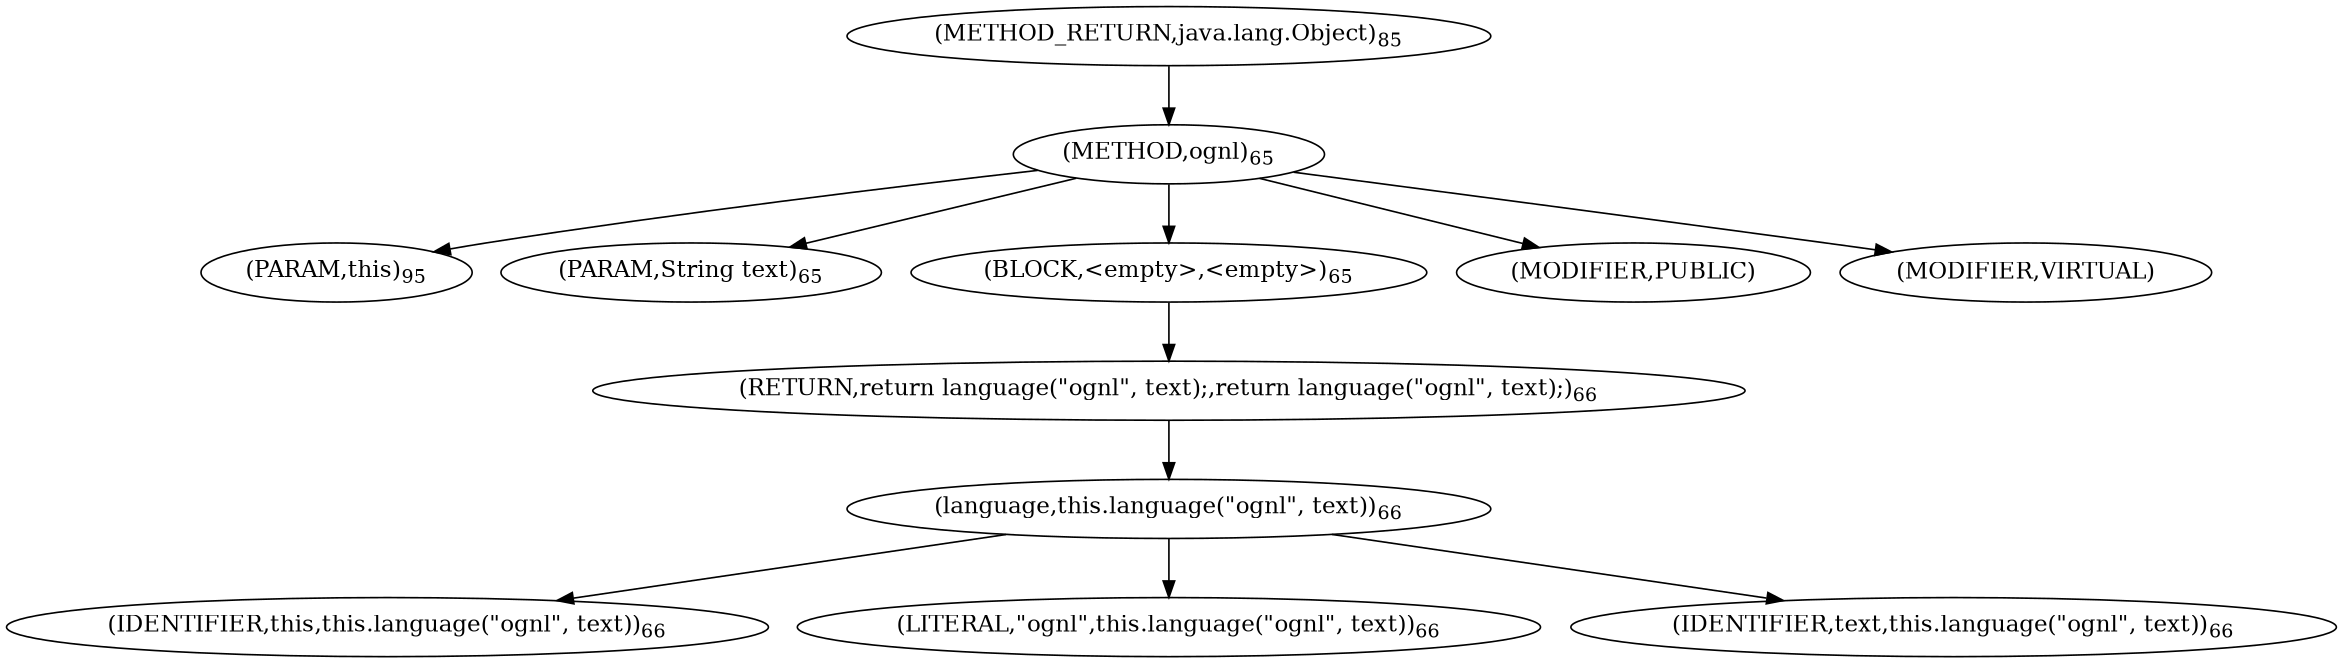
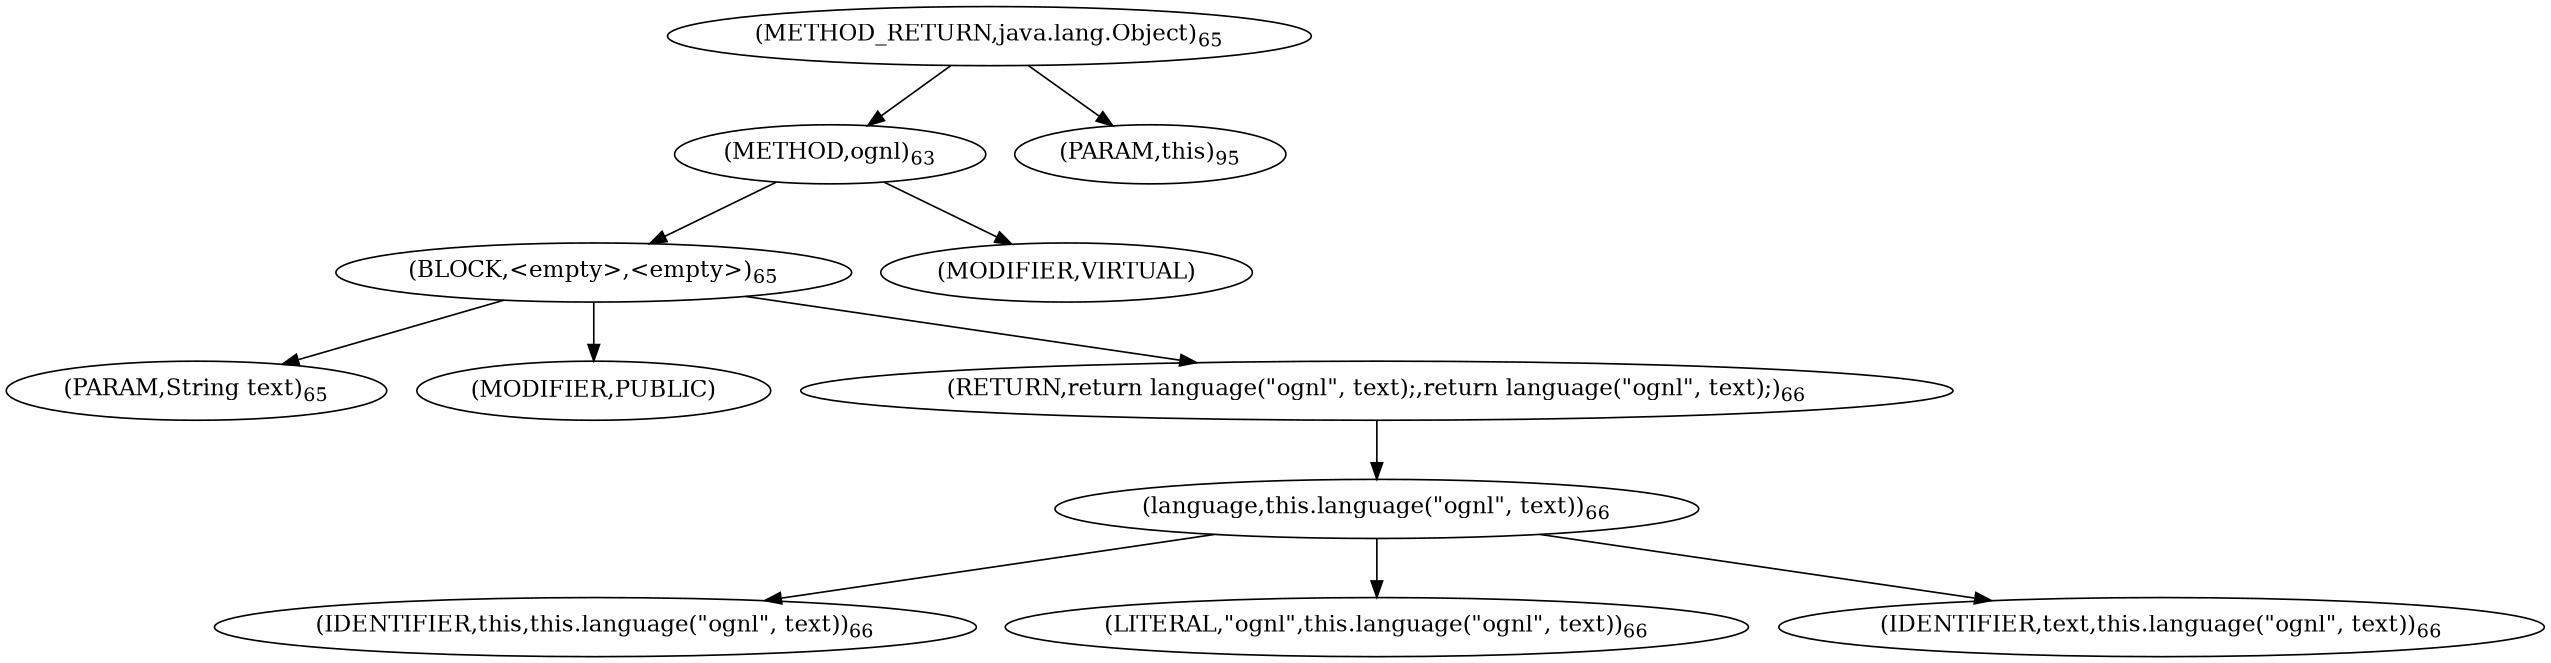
(1391, 34) -> (1211, 34)
(1262, 152) -> (924, 152)
(743, 206) -> (1064, 91)
(941, 211) -> (401, 330)
(1391, 211) -> (594, 324)
